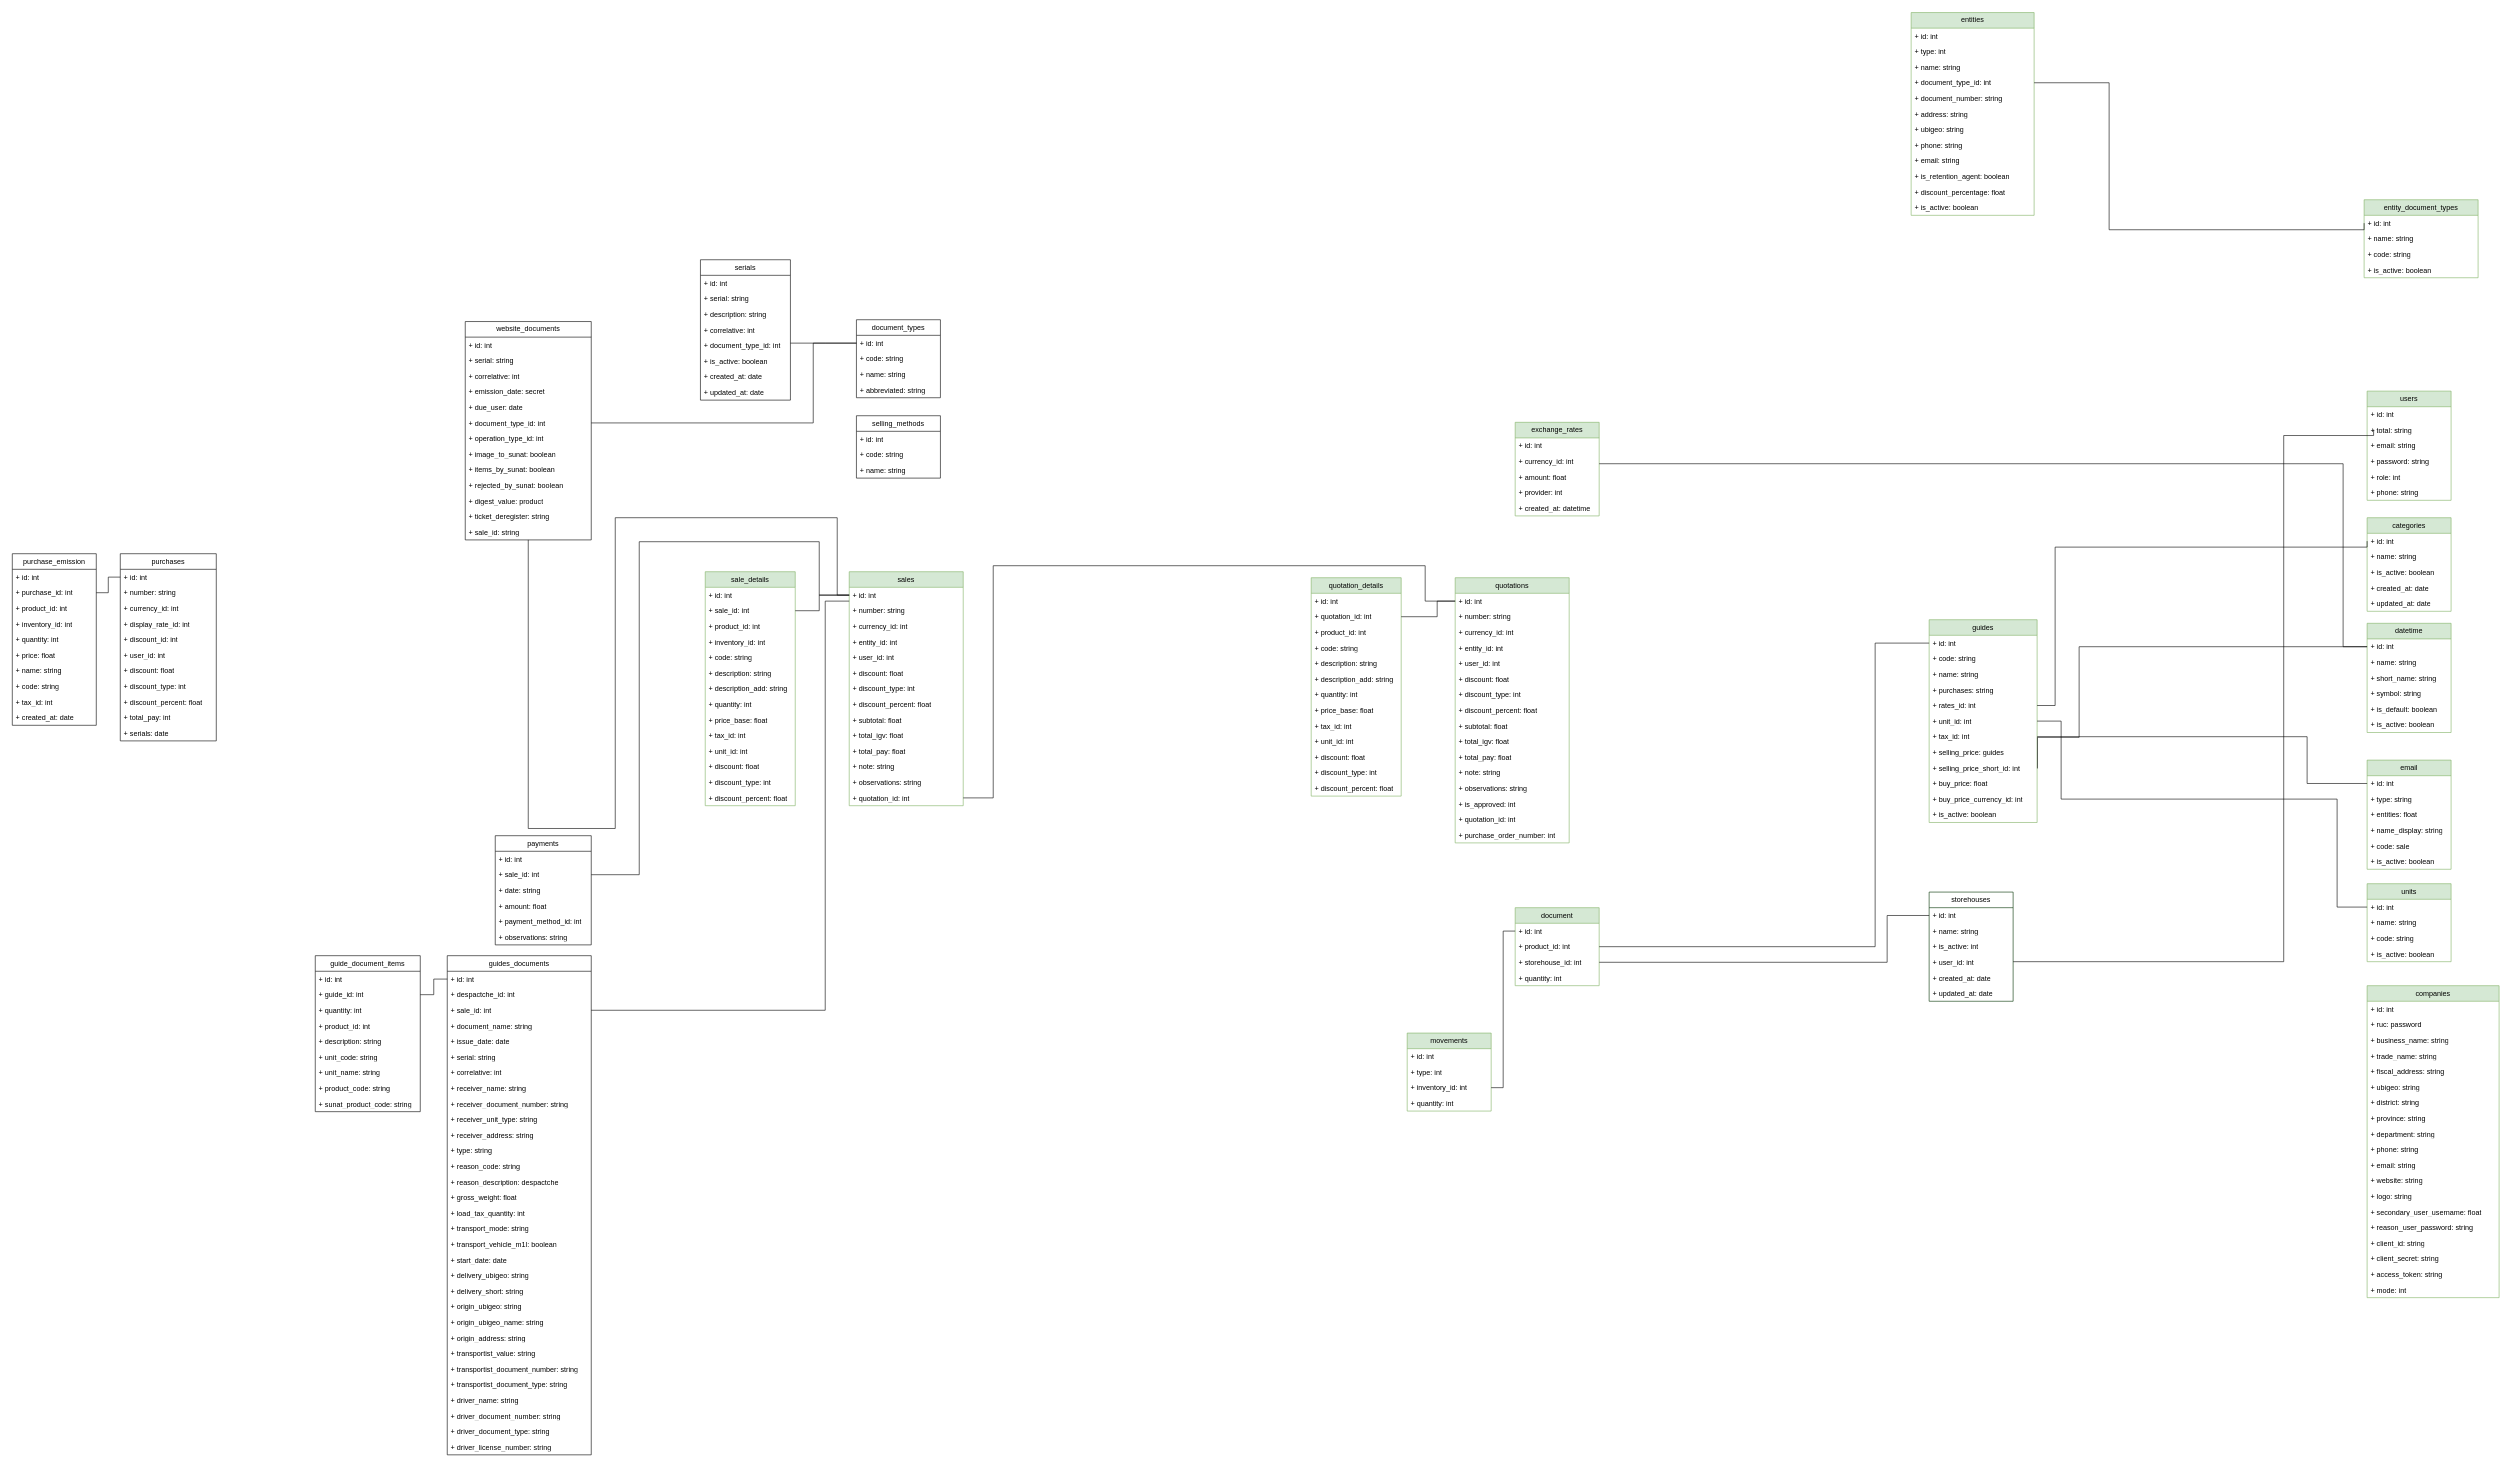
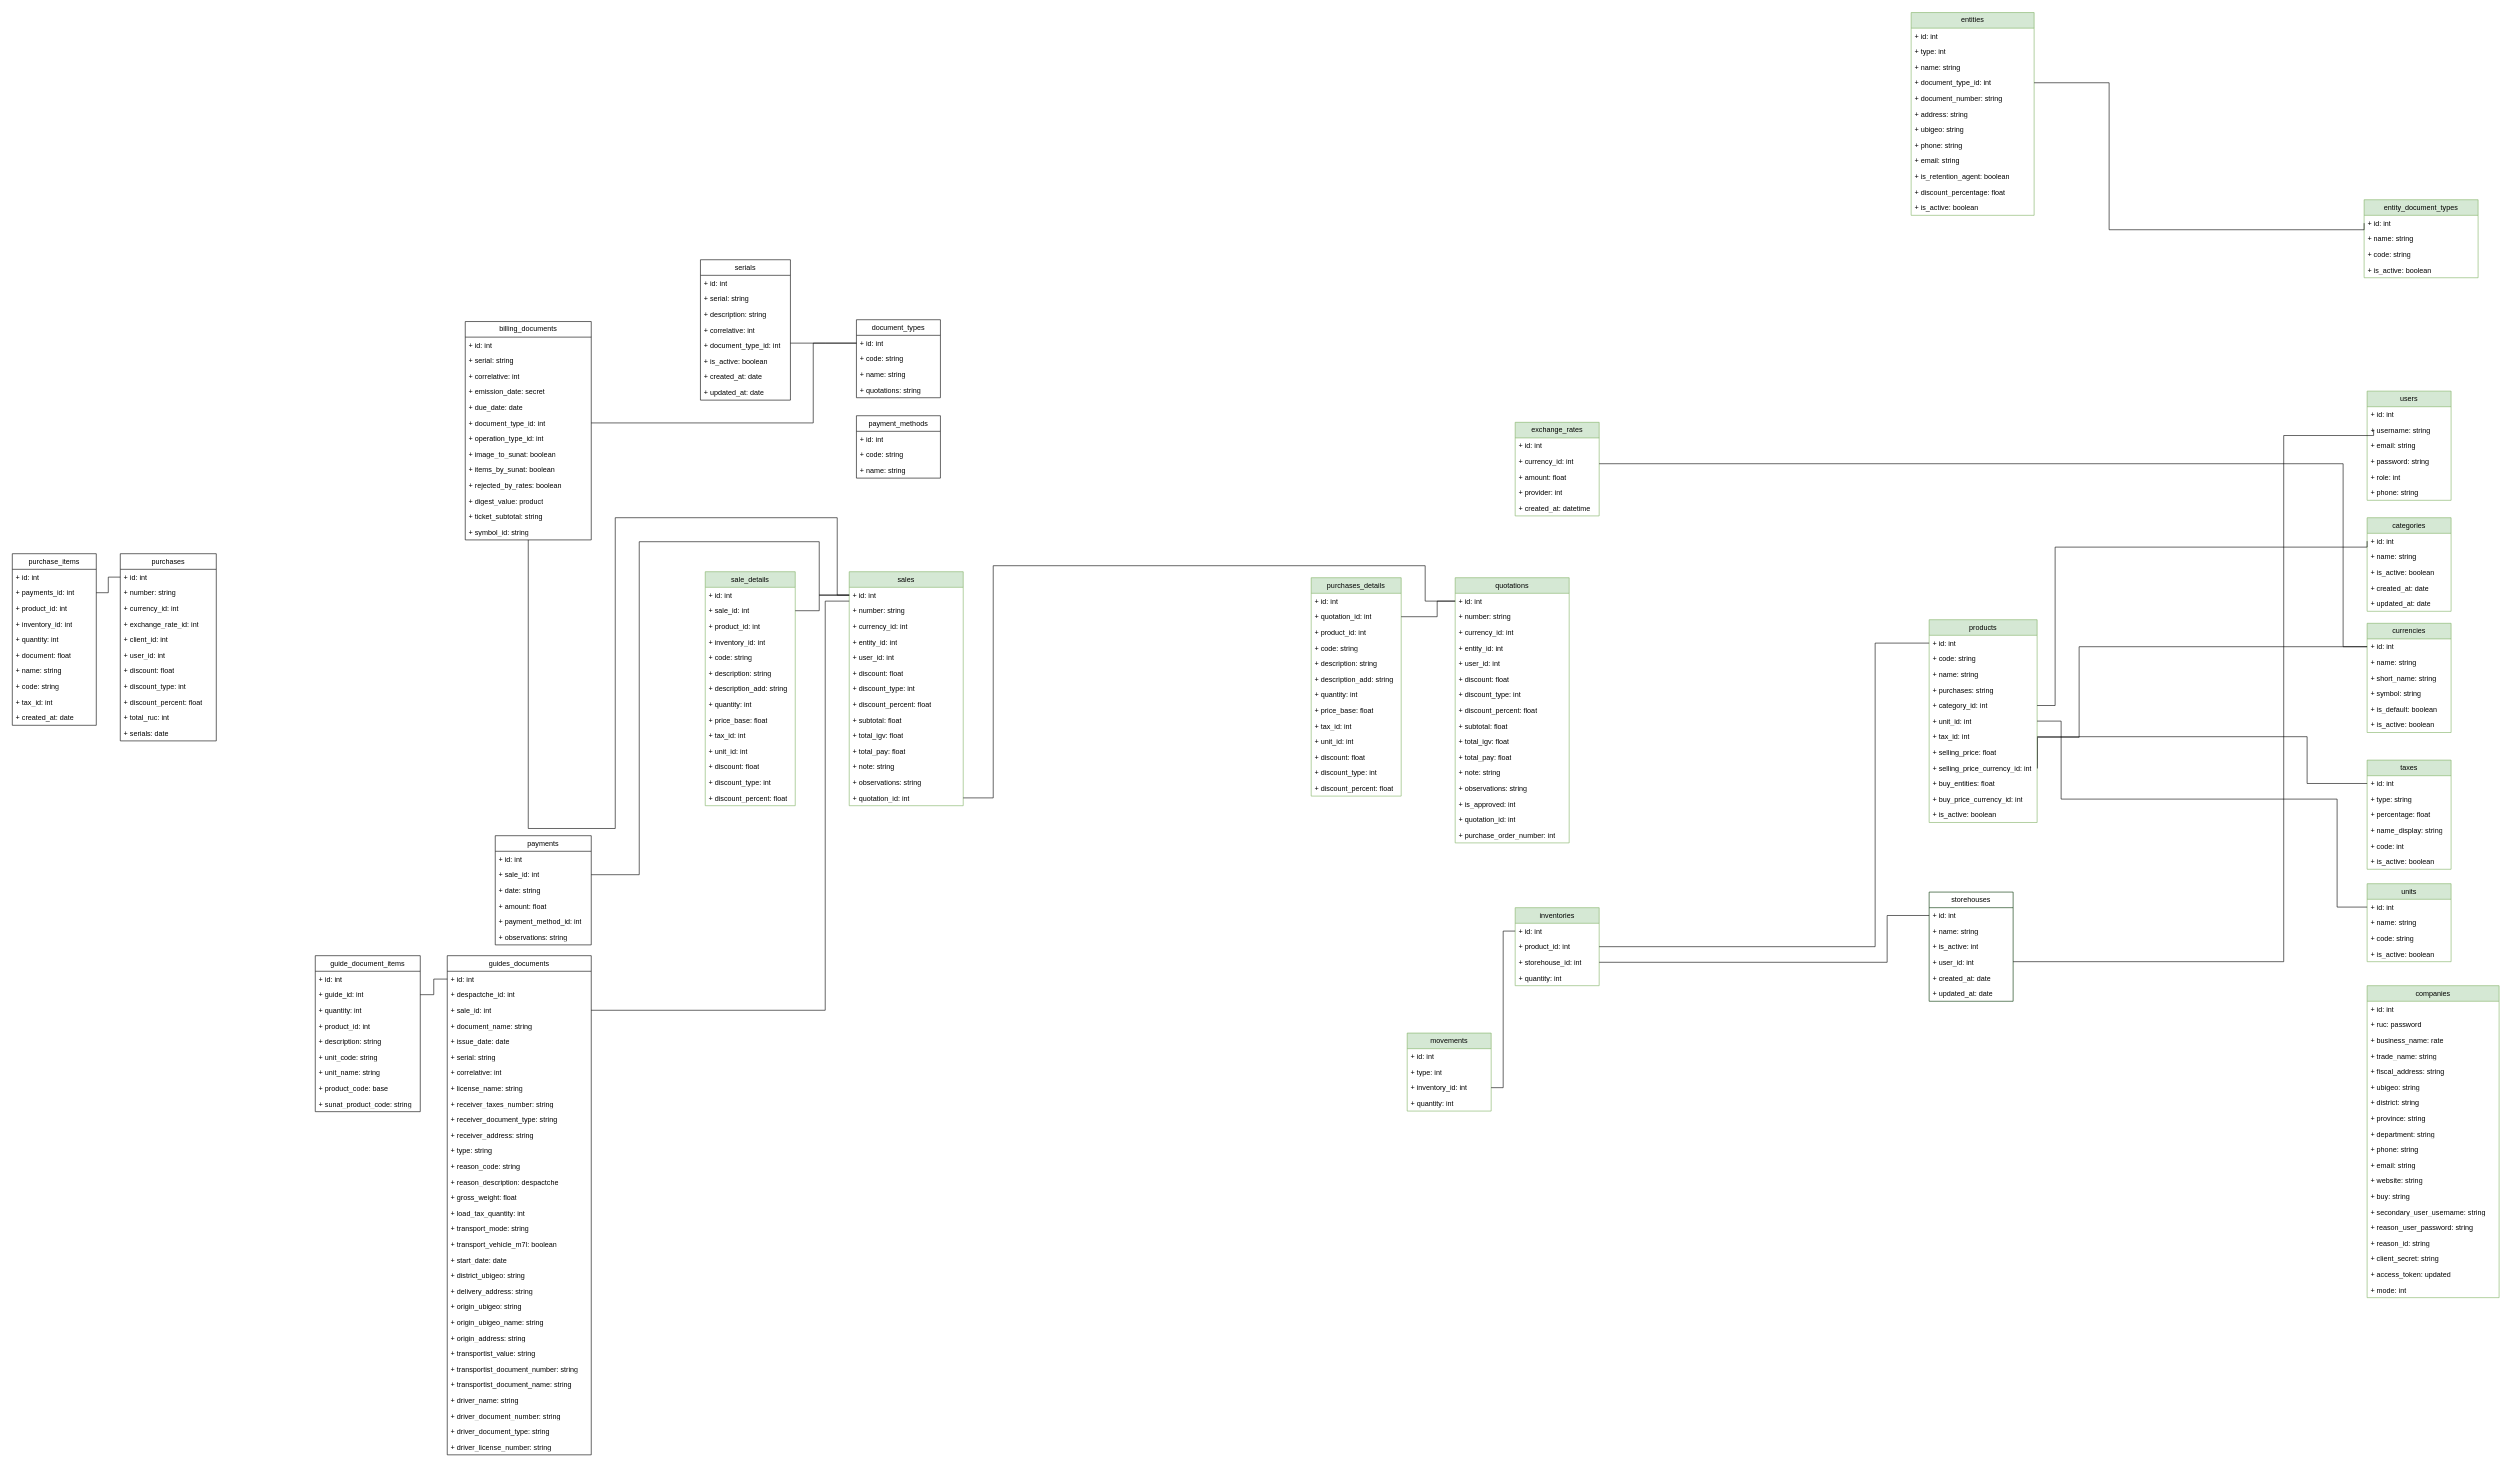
(528, 329) -> (528, 329)
(899, 390) -> (897, 390)
(498, 408) -> (498, 408)
(899, 423) -> (899, 423)
(2396, 431) -> (2403, 431)
(523, 486) -> (523, 486)
(519, 517) -> (515, 517)
(498, 533) -> (503, 533)
(54, 561) -> (54, 561)
(1356, 585) -> (1356, 585)
(48, 593) -> (48, 593)
(162, 624) -> (166, 624)
(1983, 627) -> (1983, 627)
(2409, 631) -> (2409, 631)
(155, 640) -> (150, 640)
(39, 656) -> (46, 656)
(1958, 706) -> (1965, 706)
(151, 718) -> (151, 718)
(1972, 753) -> (1970, 753)
(1983, 768) -> (1984, 773)
(2409, 768) -> (2409, 768)
(1965, 784) -> (1970, 784)
(2400, 815) -> (2405, 815)
(2391, 846) -> (2389, 846)
(1557, 915) -> (1557, 915)
(2414, 1041) -> (2410, 1041)
(360, 1089) -> (356, 1089)
(493, 1089) -> (490, 1089)
(515, 1104) -> (509, 1104)
(502, 1120) -> (511, 1120)
(2395, 1197) -> (2394, 1197)
(2433, 1212) -> (2434, 1217)
(2404, 1244) -> (2405, 1244)
(509, 1245) -> (509, 1245)
(2412, 1275) -> (2415, 1275)
(495, 1276) -> (495, 1276)
(494, 1292) -> (498, 1292)
(519, 1385) -> (519, 1385)
